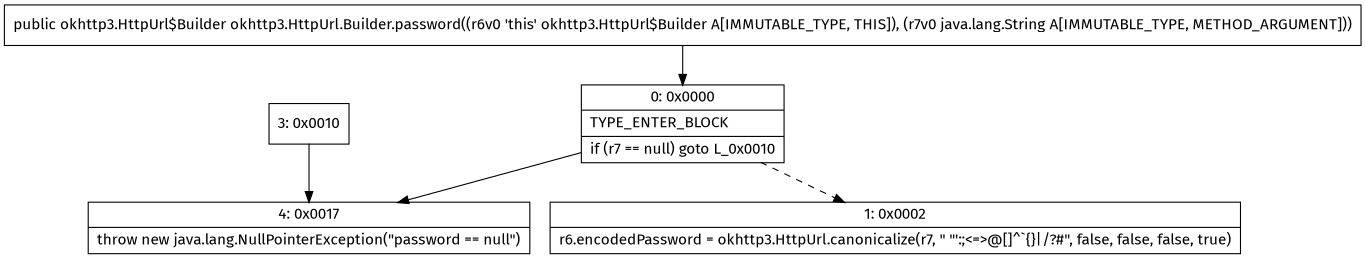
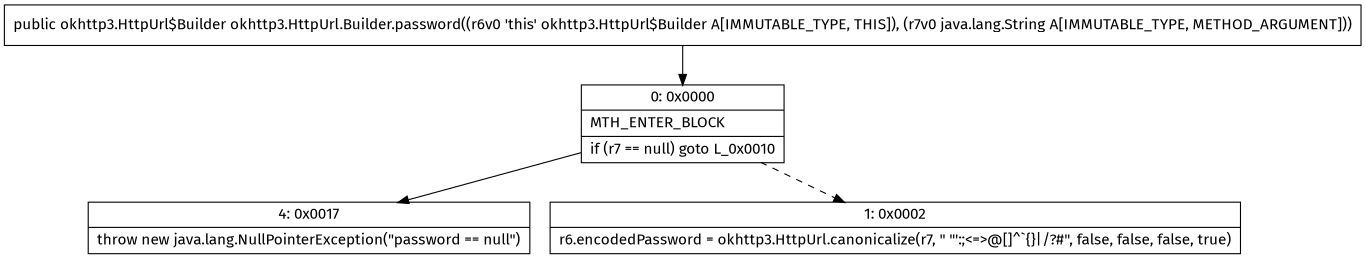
(660, 123) -> (658, 123)
(309, 124) -> none
